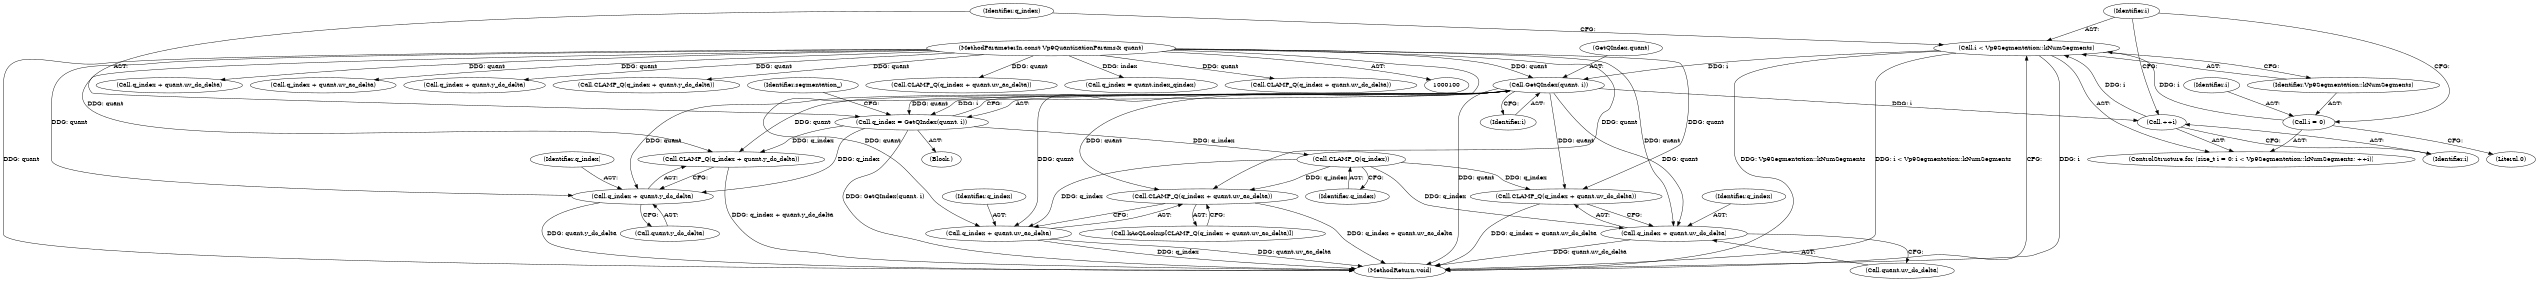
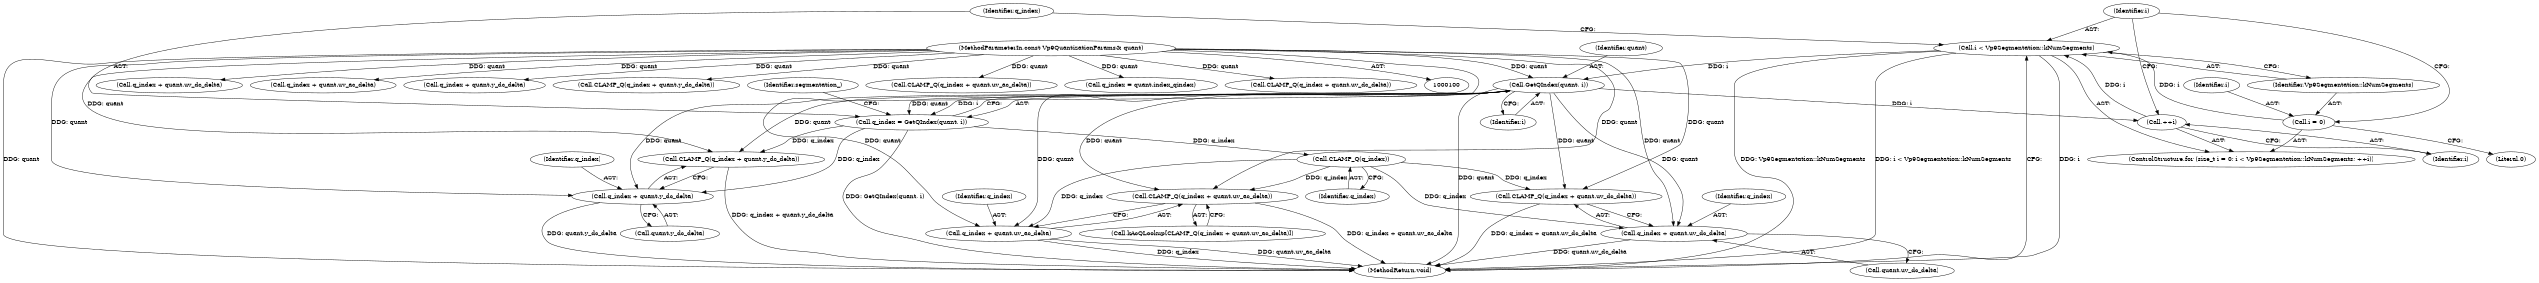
(1621, 48) -> (1621, 48)
(1120, 67) -> (1120, 67)
(941, 159) -> none
